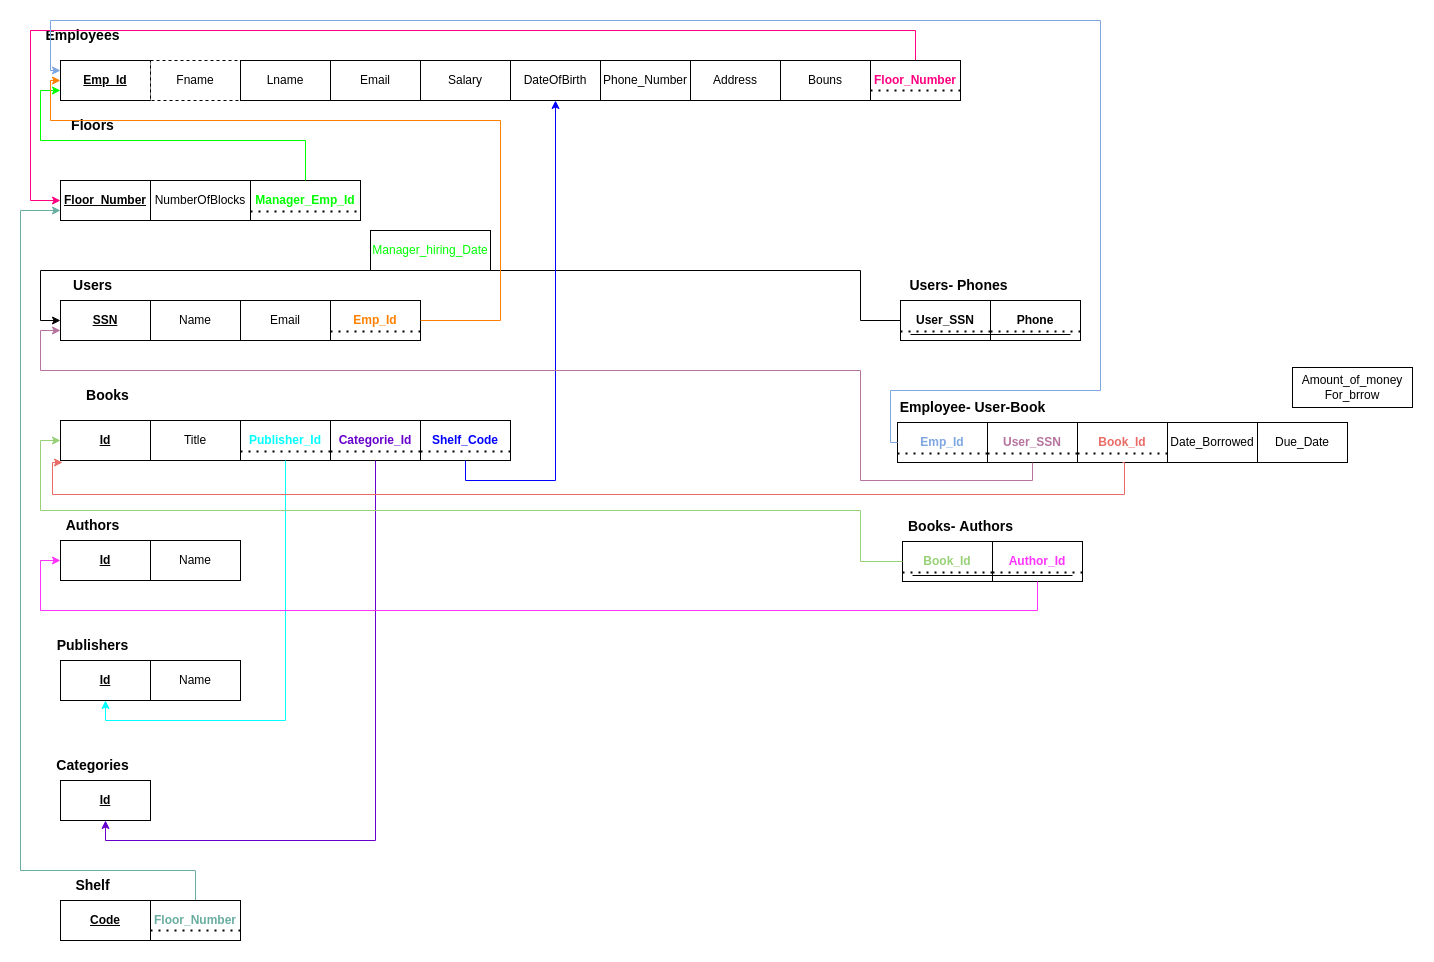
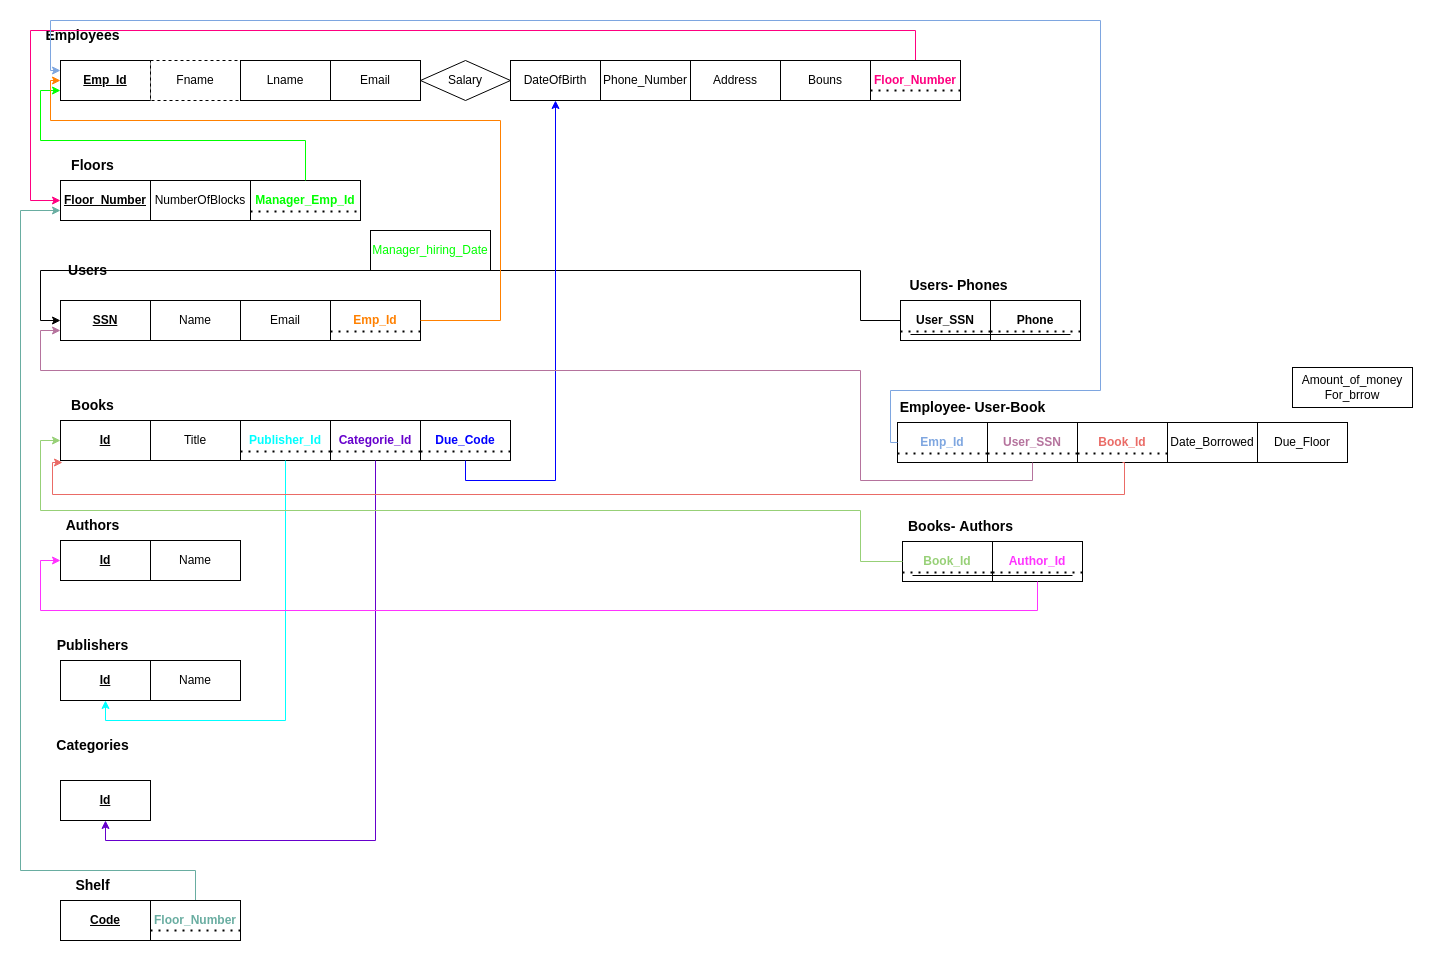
(466, 81) -> (466, 81)
(93, 126) -> (93, 166)
(93, 286) -> (88, 271)
(108, 396) -> (93, 406)
(466, 441) -> (466, 441)
(1303, 443) -> (1303, 443)
(93, 766) -> (93, 746)
